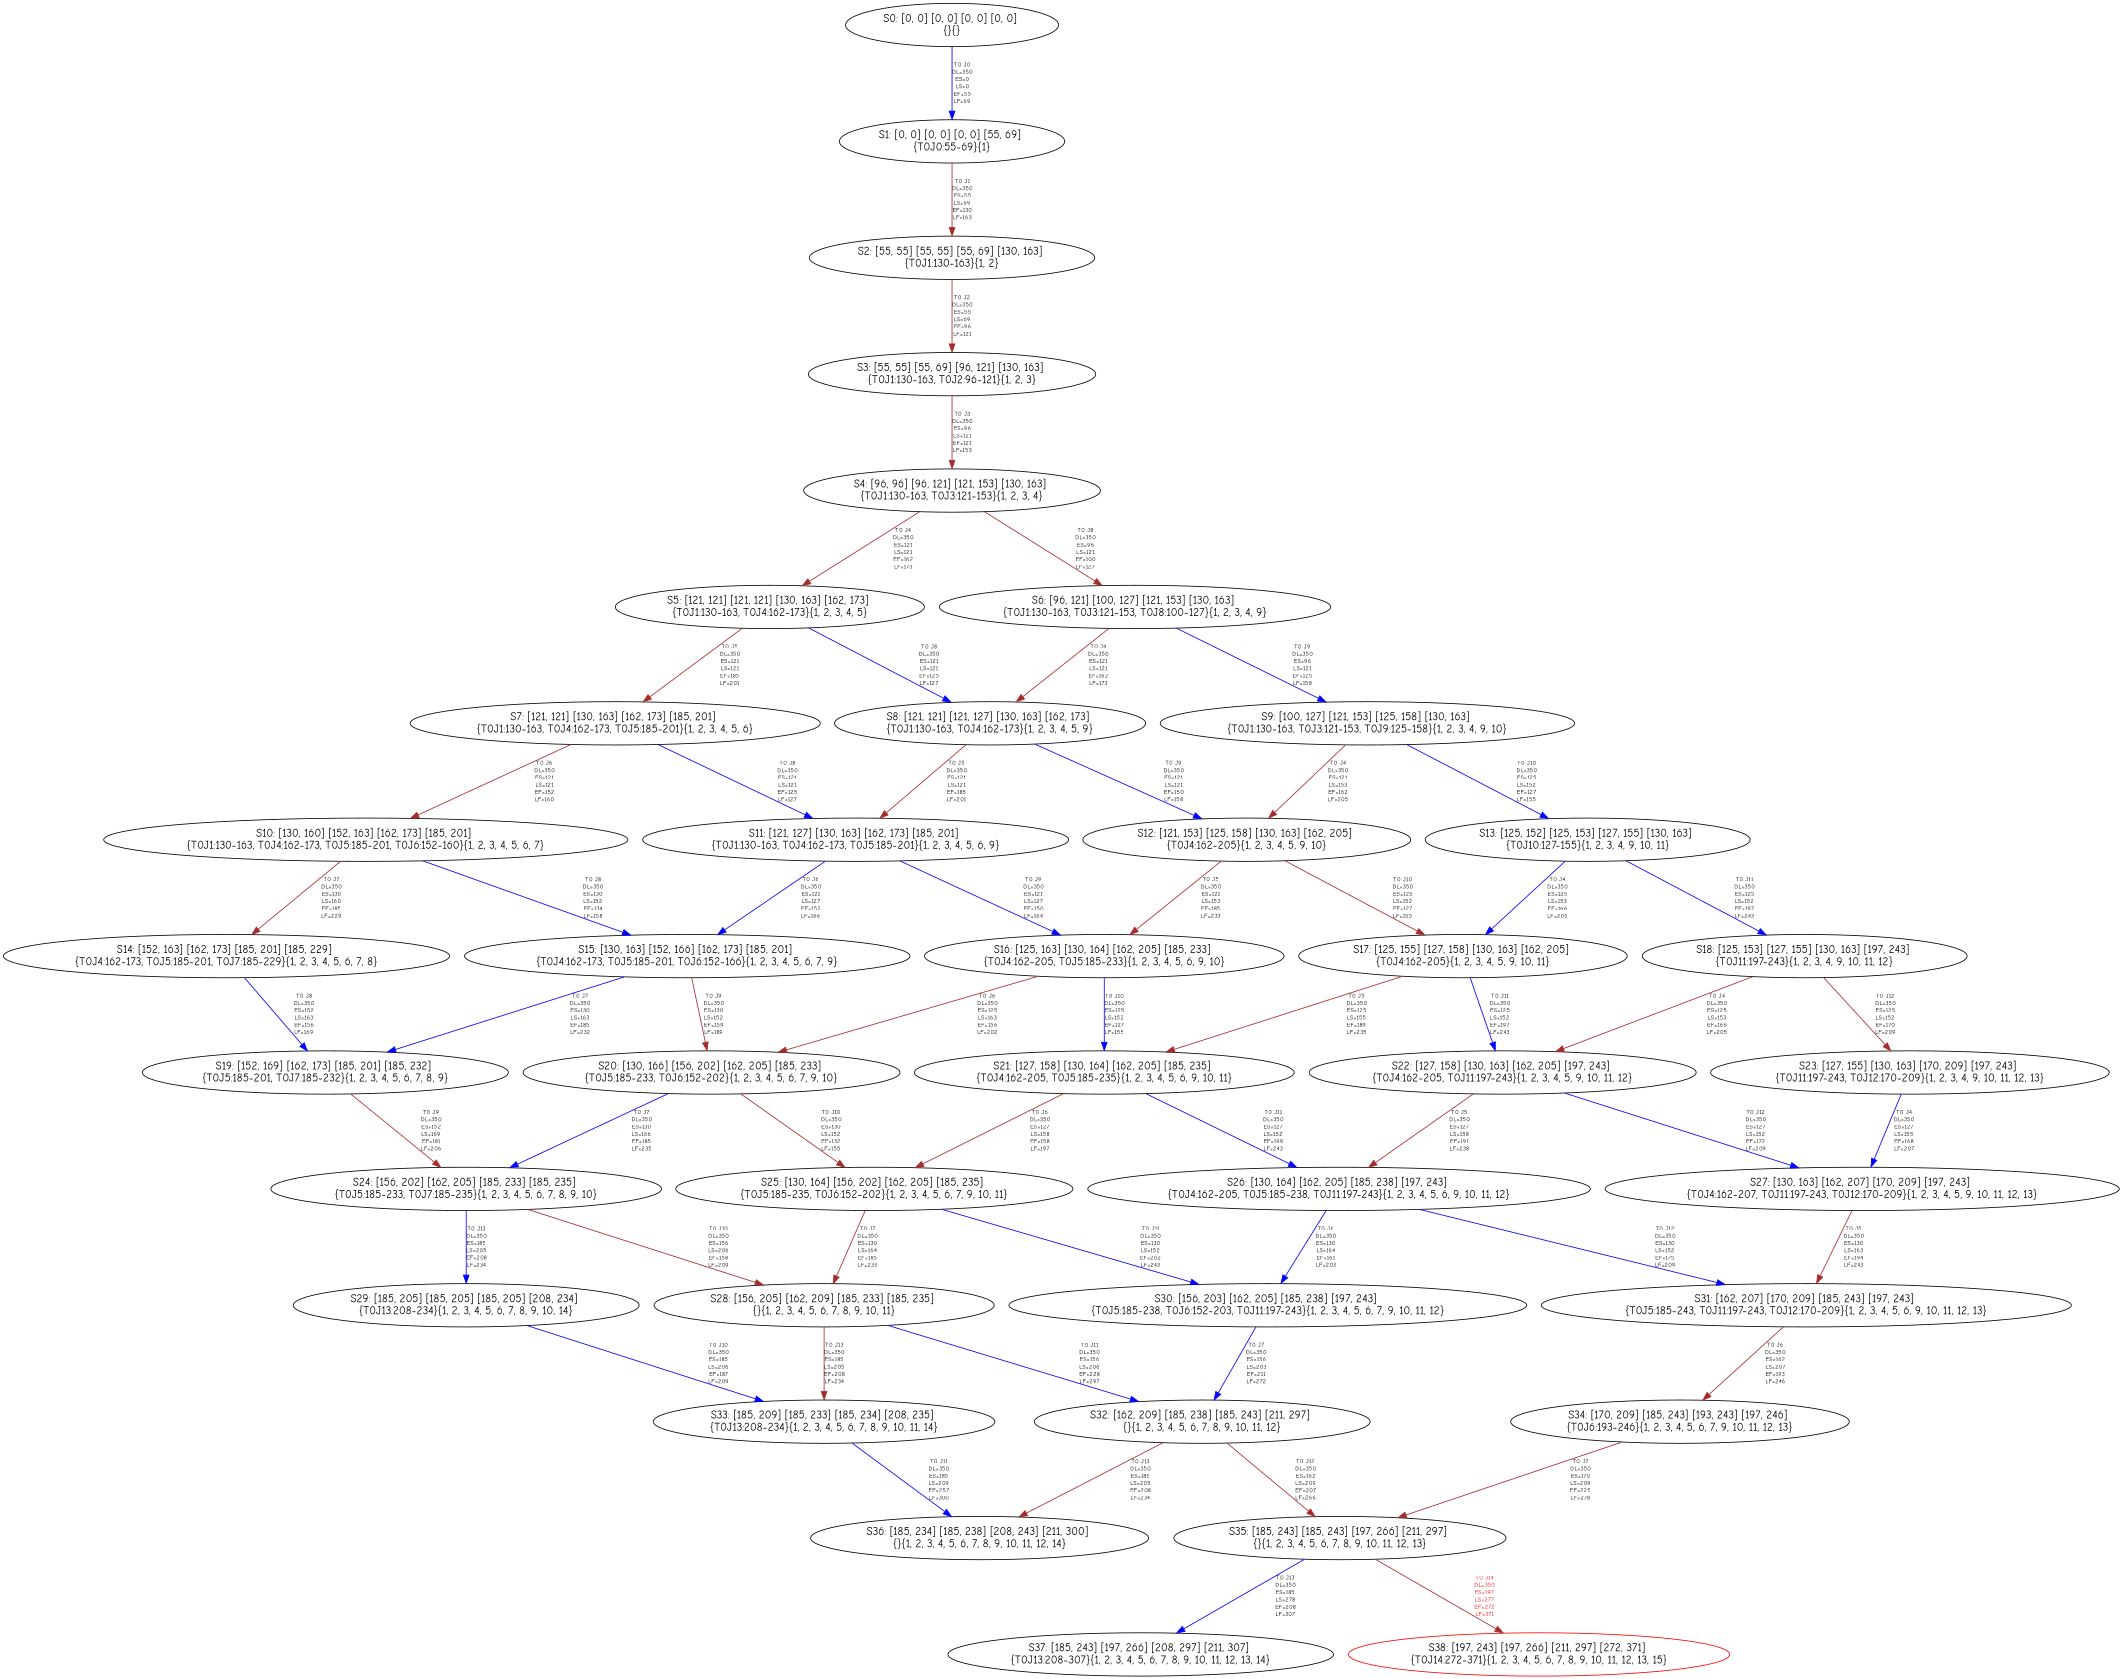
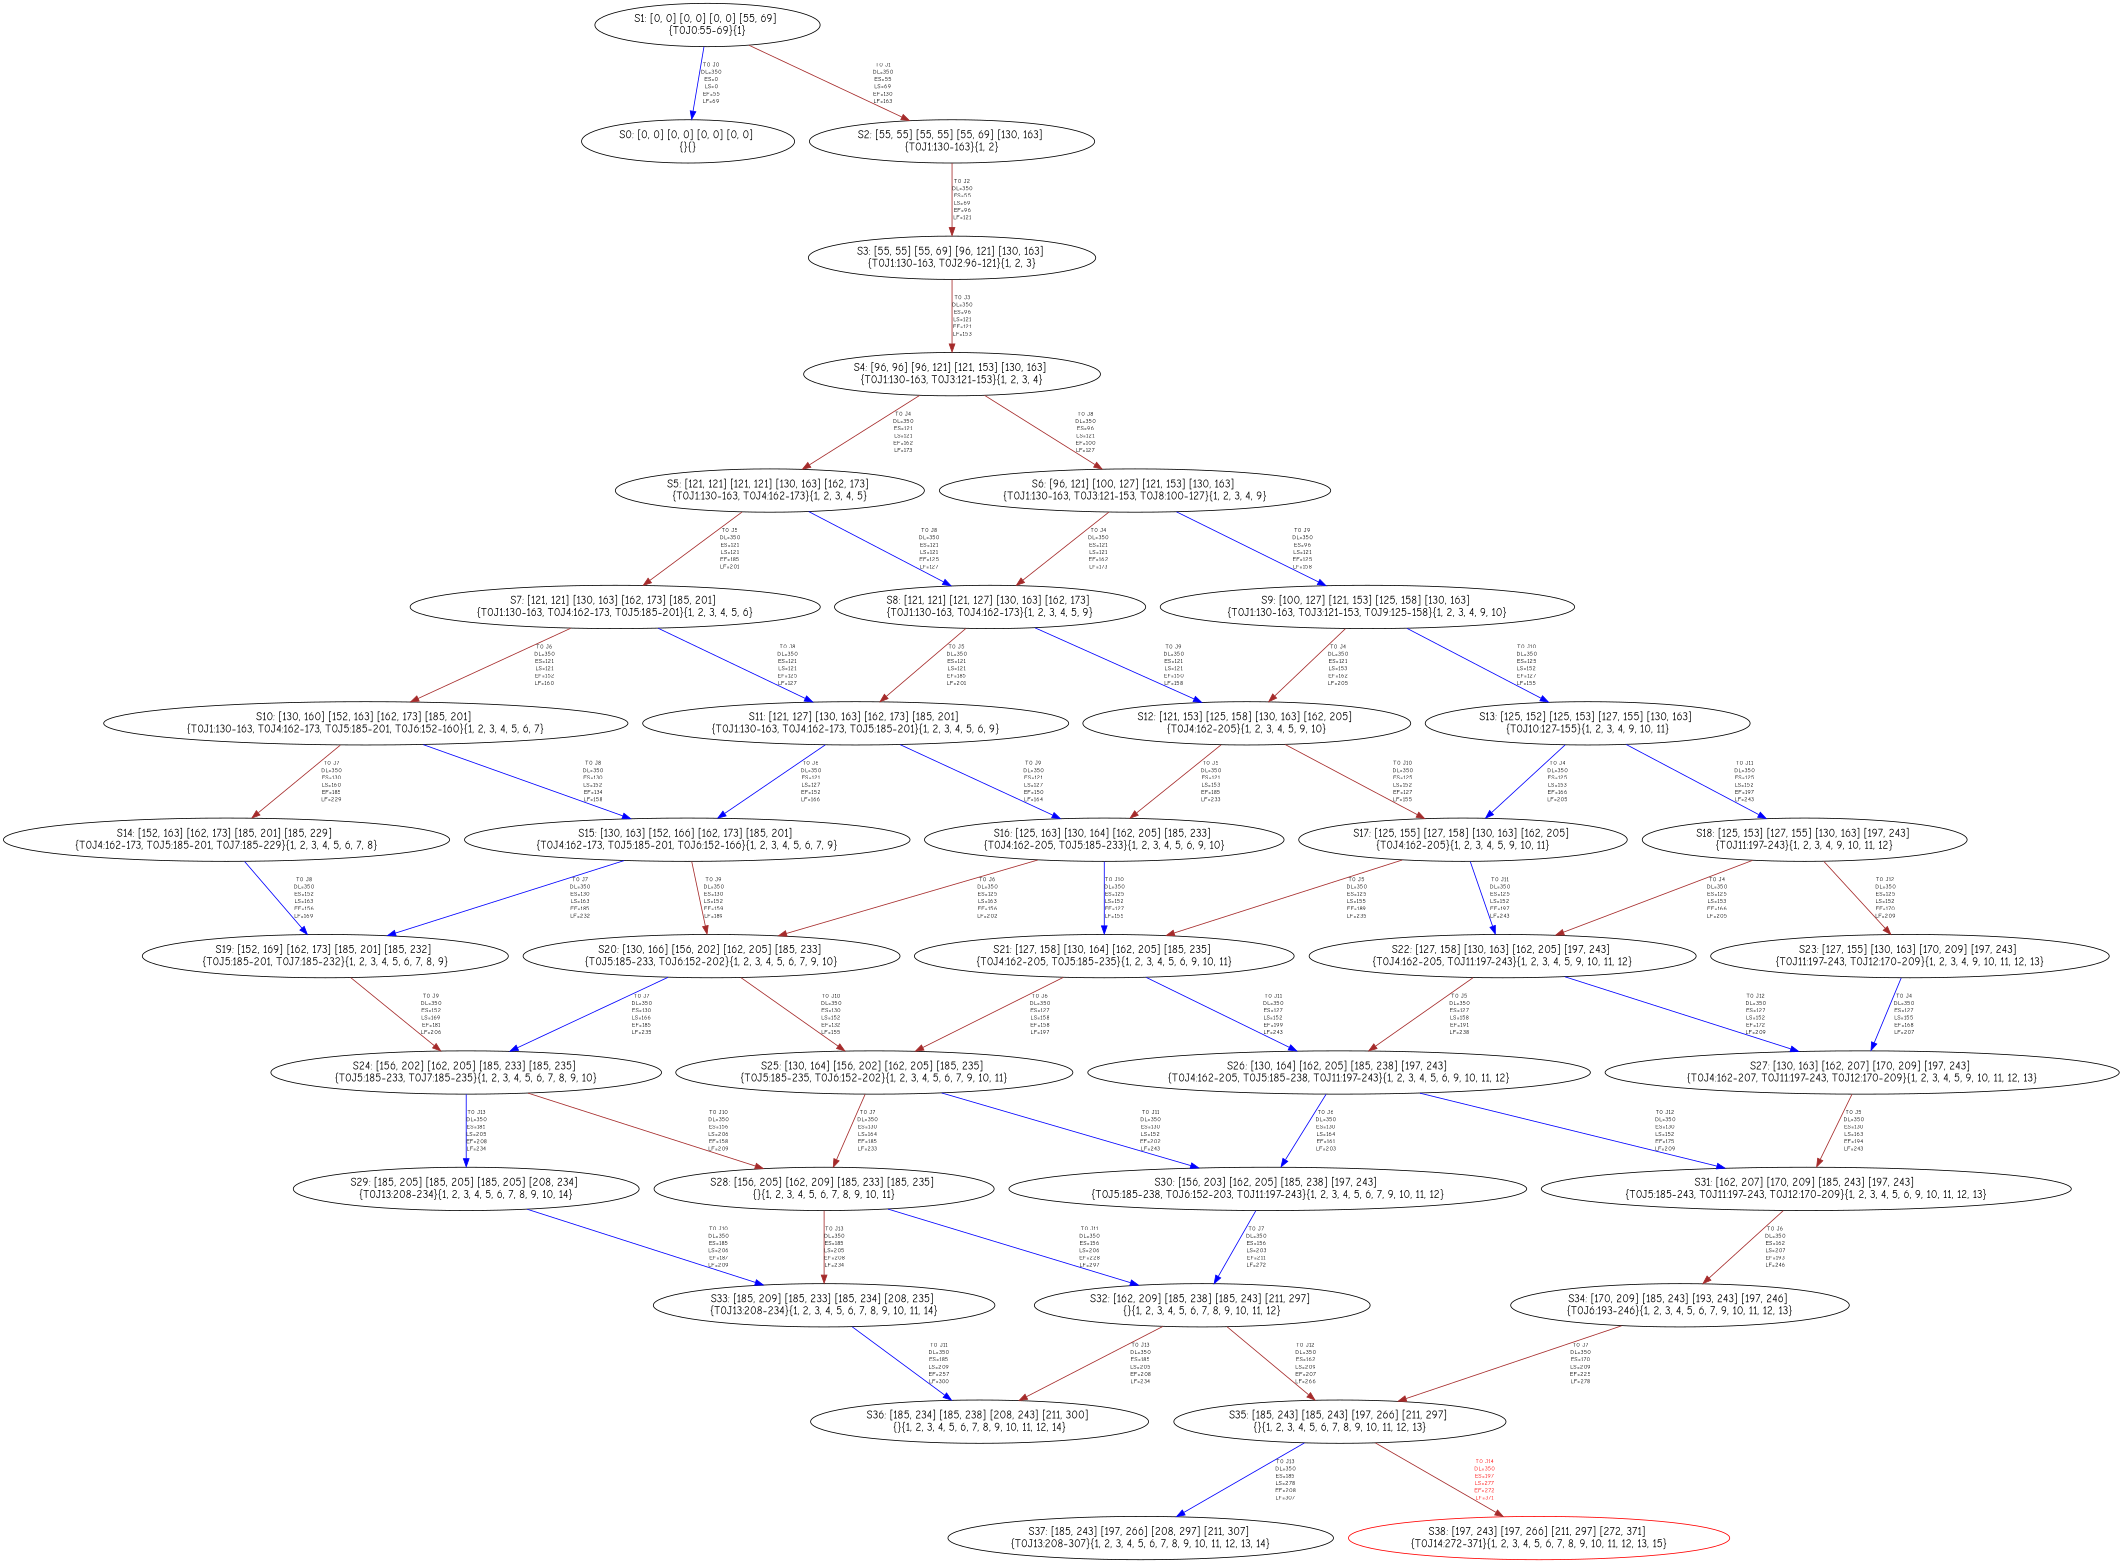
(952, 79) -> (699, 79)
